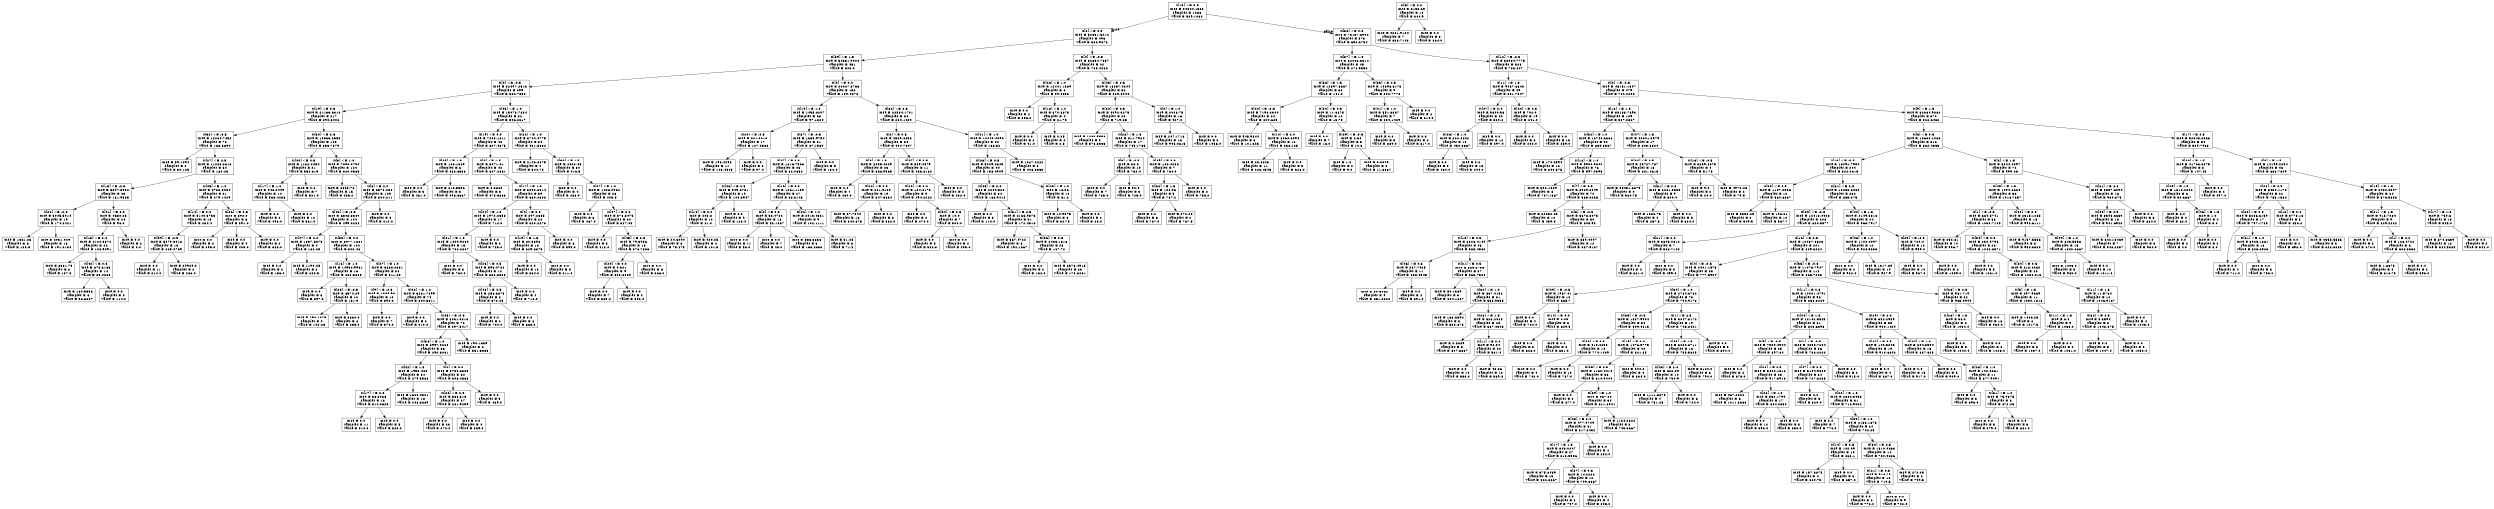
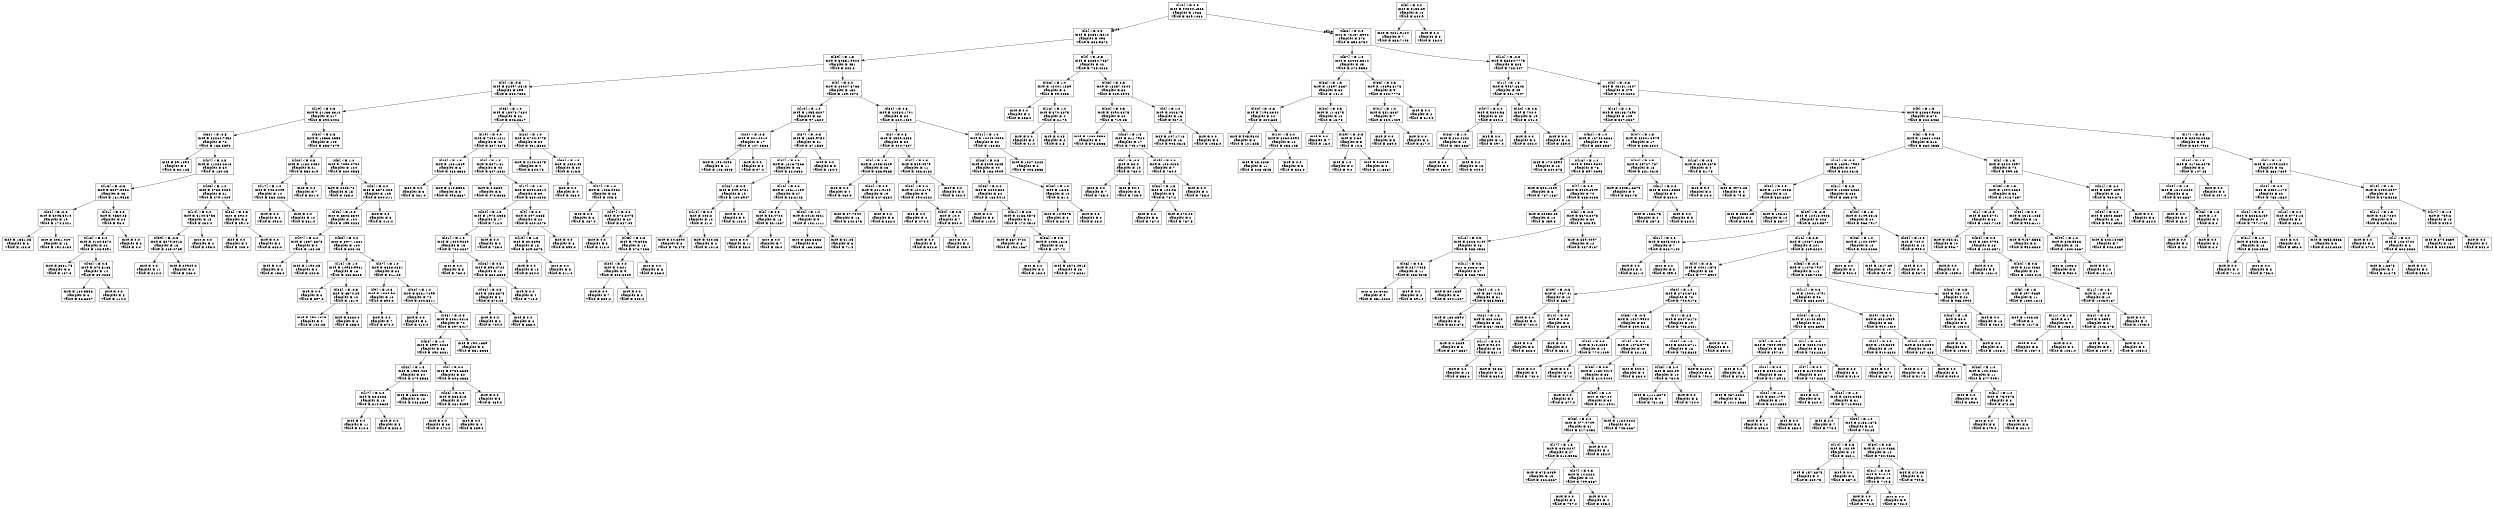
(1115, 103) -> (1112, 100)
(1254, 129) -> (1252, 127)
(215, 140) -> (215, 140)
(333, 152) -> none
(345, 229) -> none
(220, 231) -> (201, 230)
(789, 231) -> (808, 230)
(2145, 244) -> none
(2042, 308) -> none
